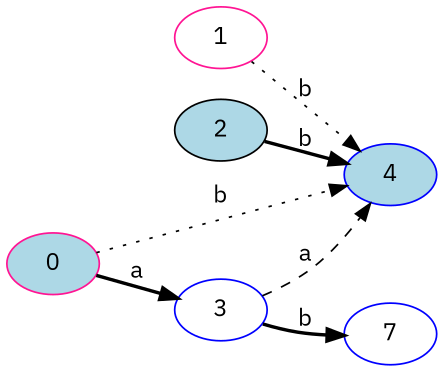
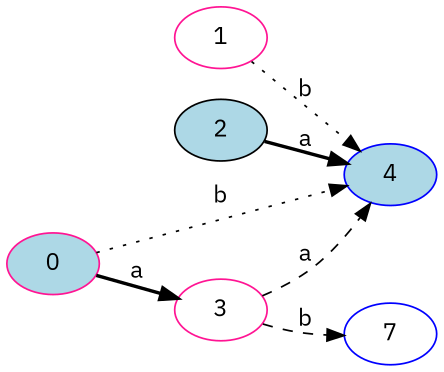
(306, 140) -> (306, 140)
(221, 310) -> (221, 310)
(295, 332) -> (295, 332)
